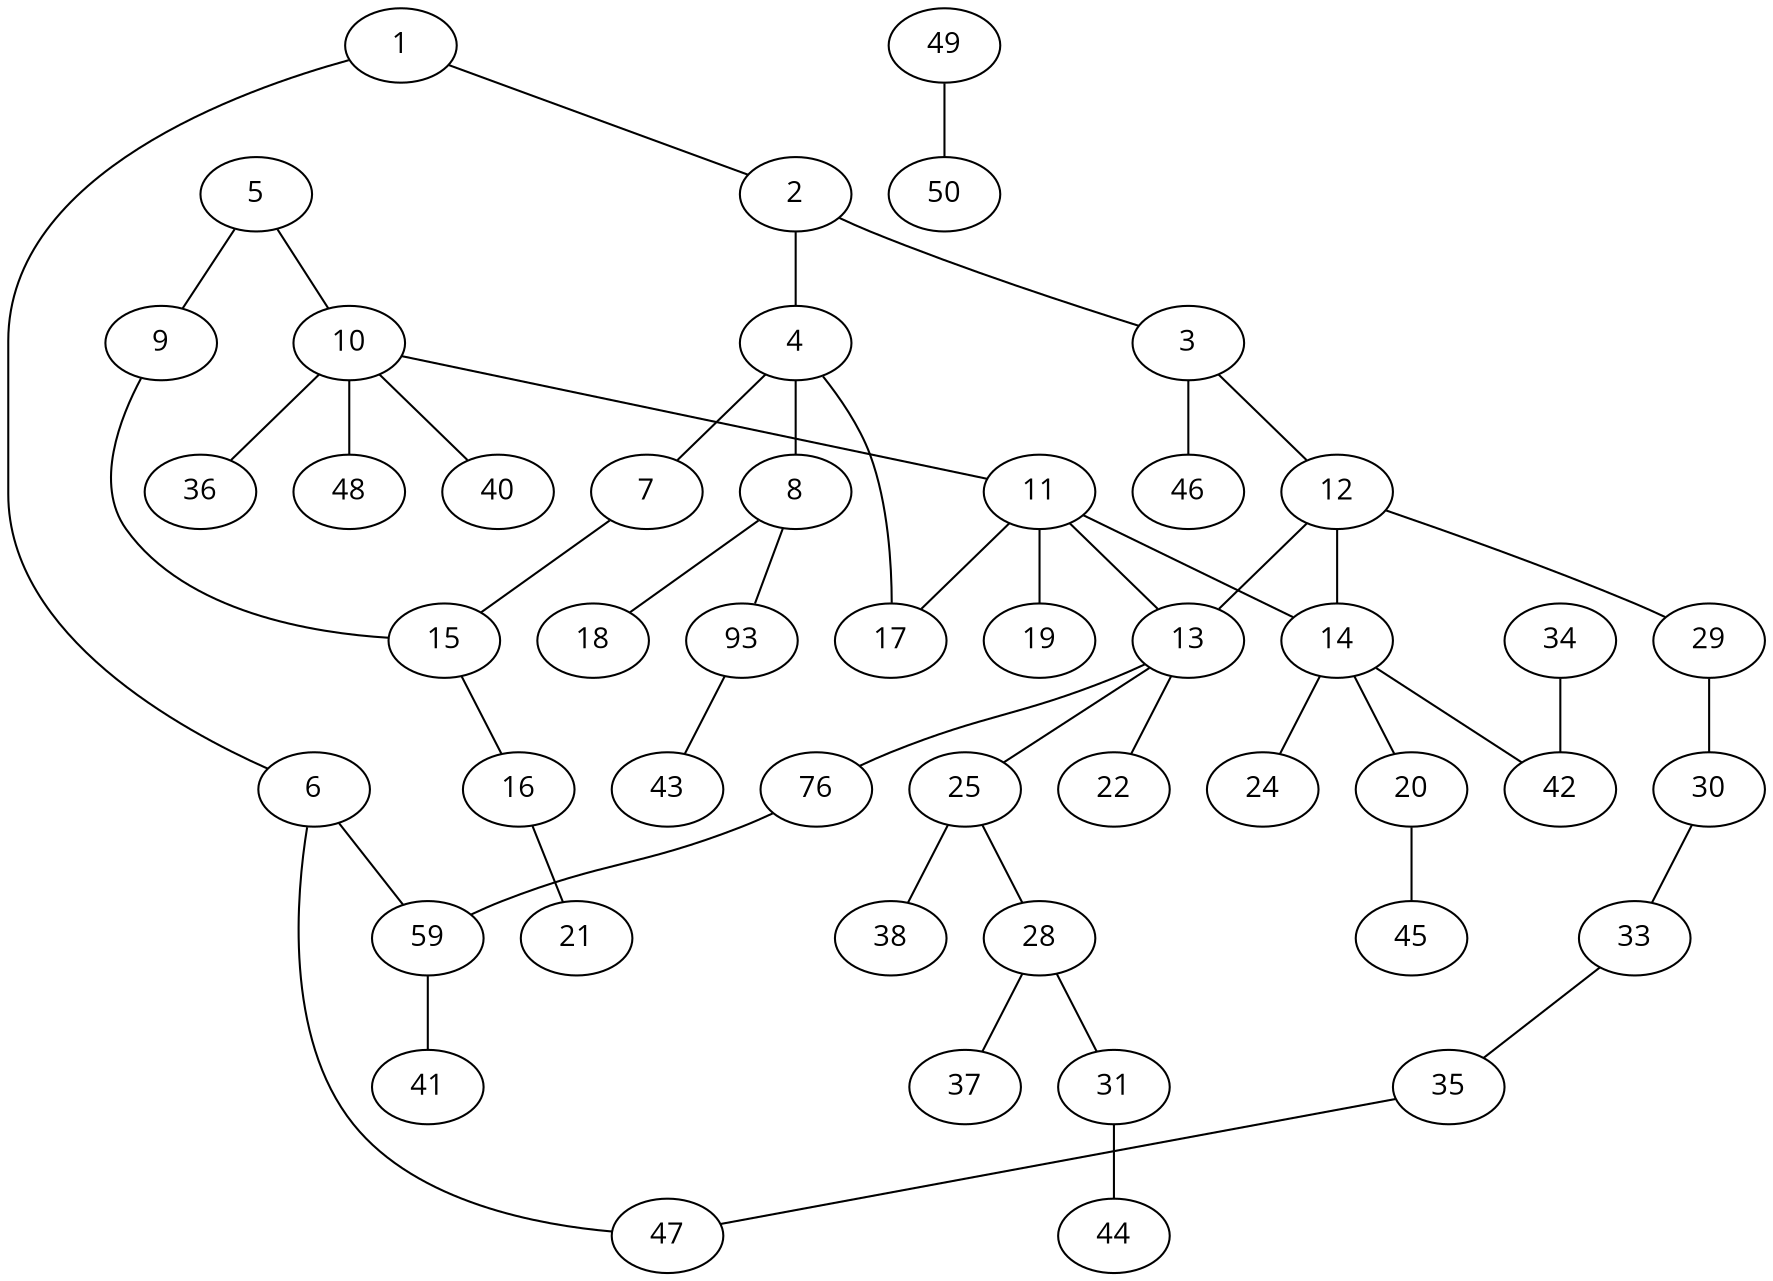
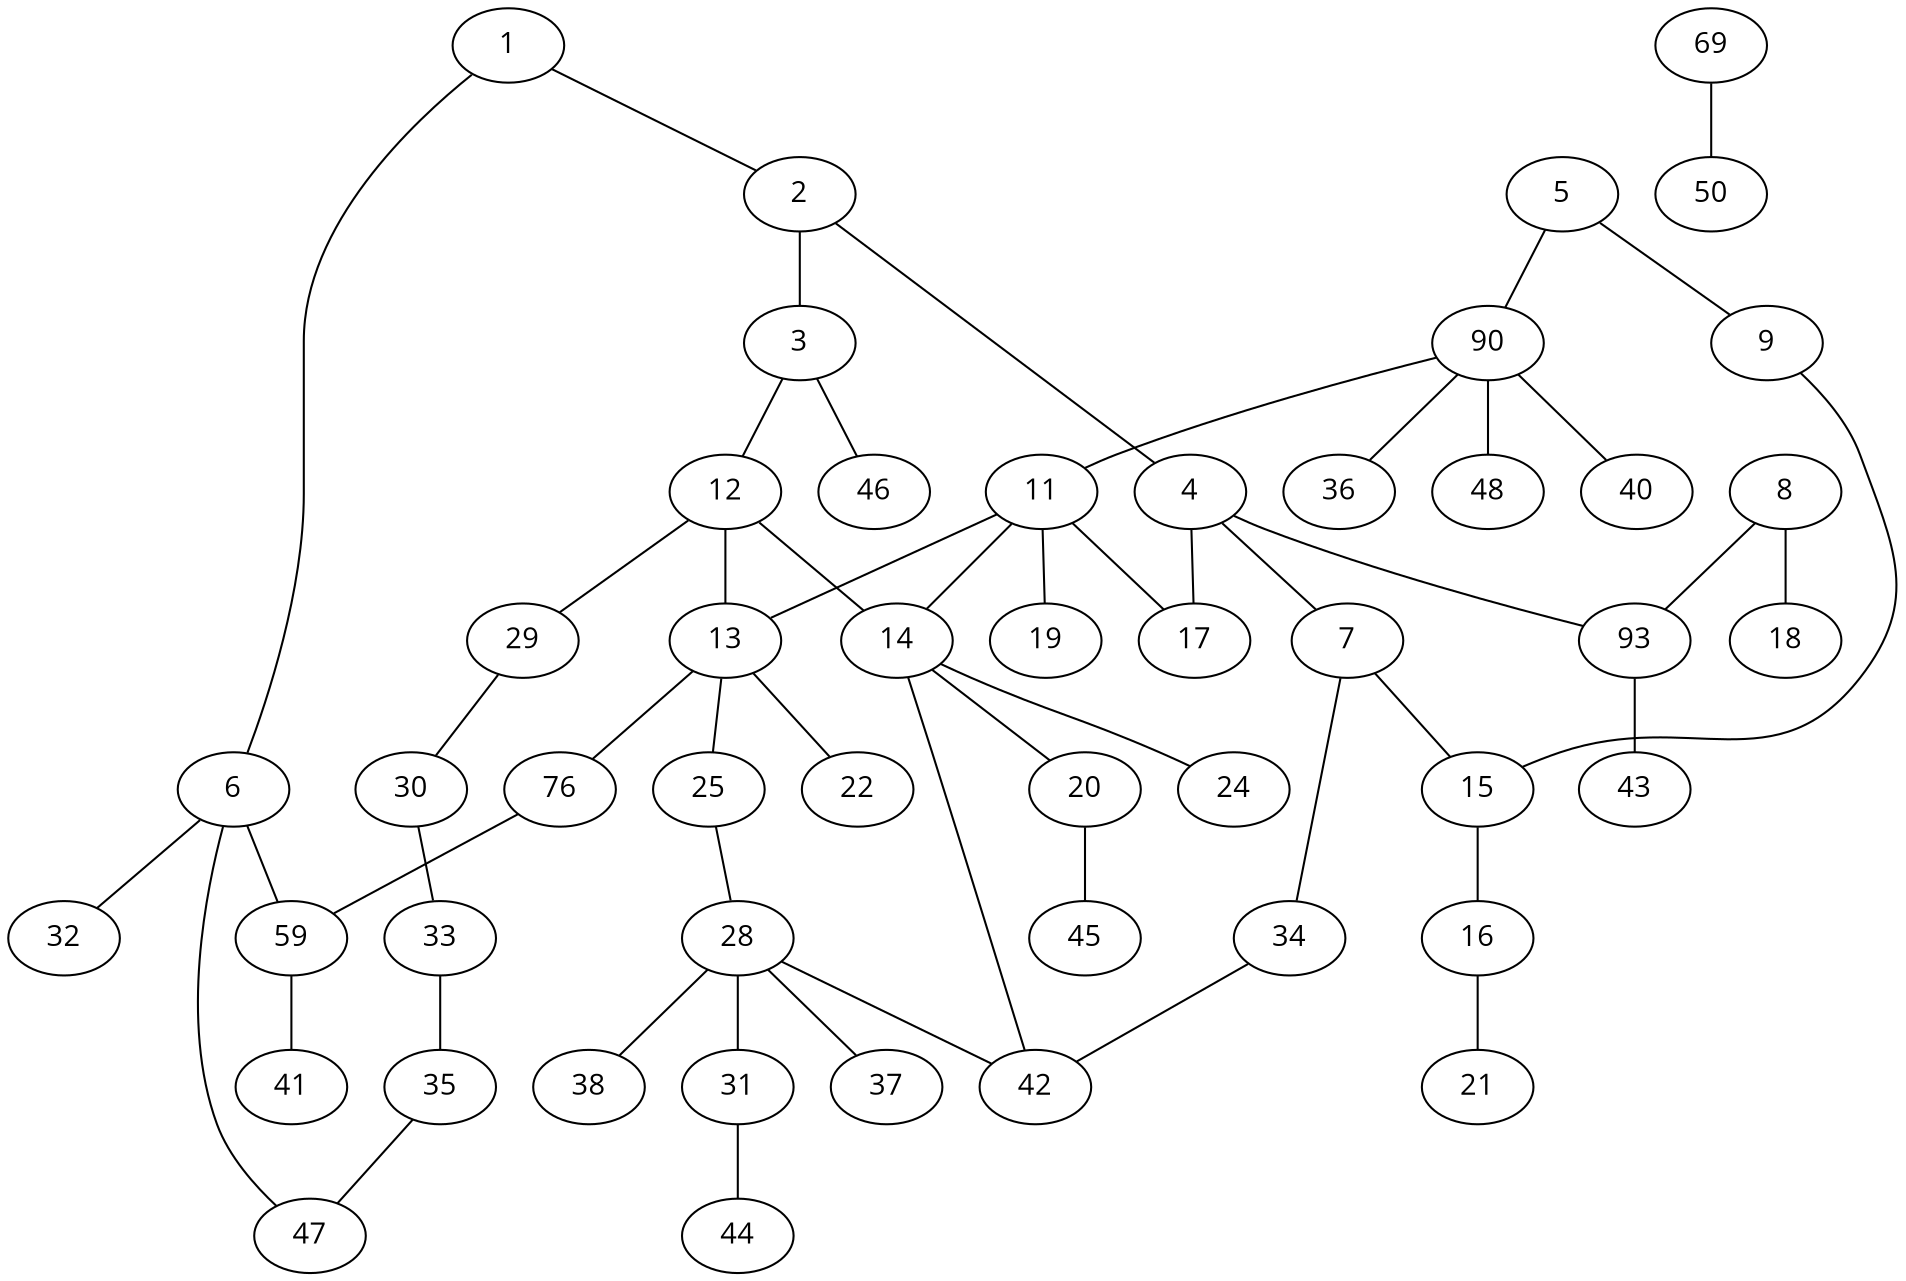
(944, 45) -> (1711, 45)
(349, 343) -> (1488, 343)
(796, 418) -> (1407, 577)
none -> (1319, 789)
(928, 864) -> (664, 1012)
none -> (64, 938)
none -> (887, 1013)
